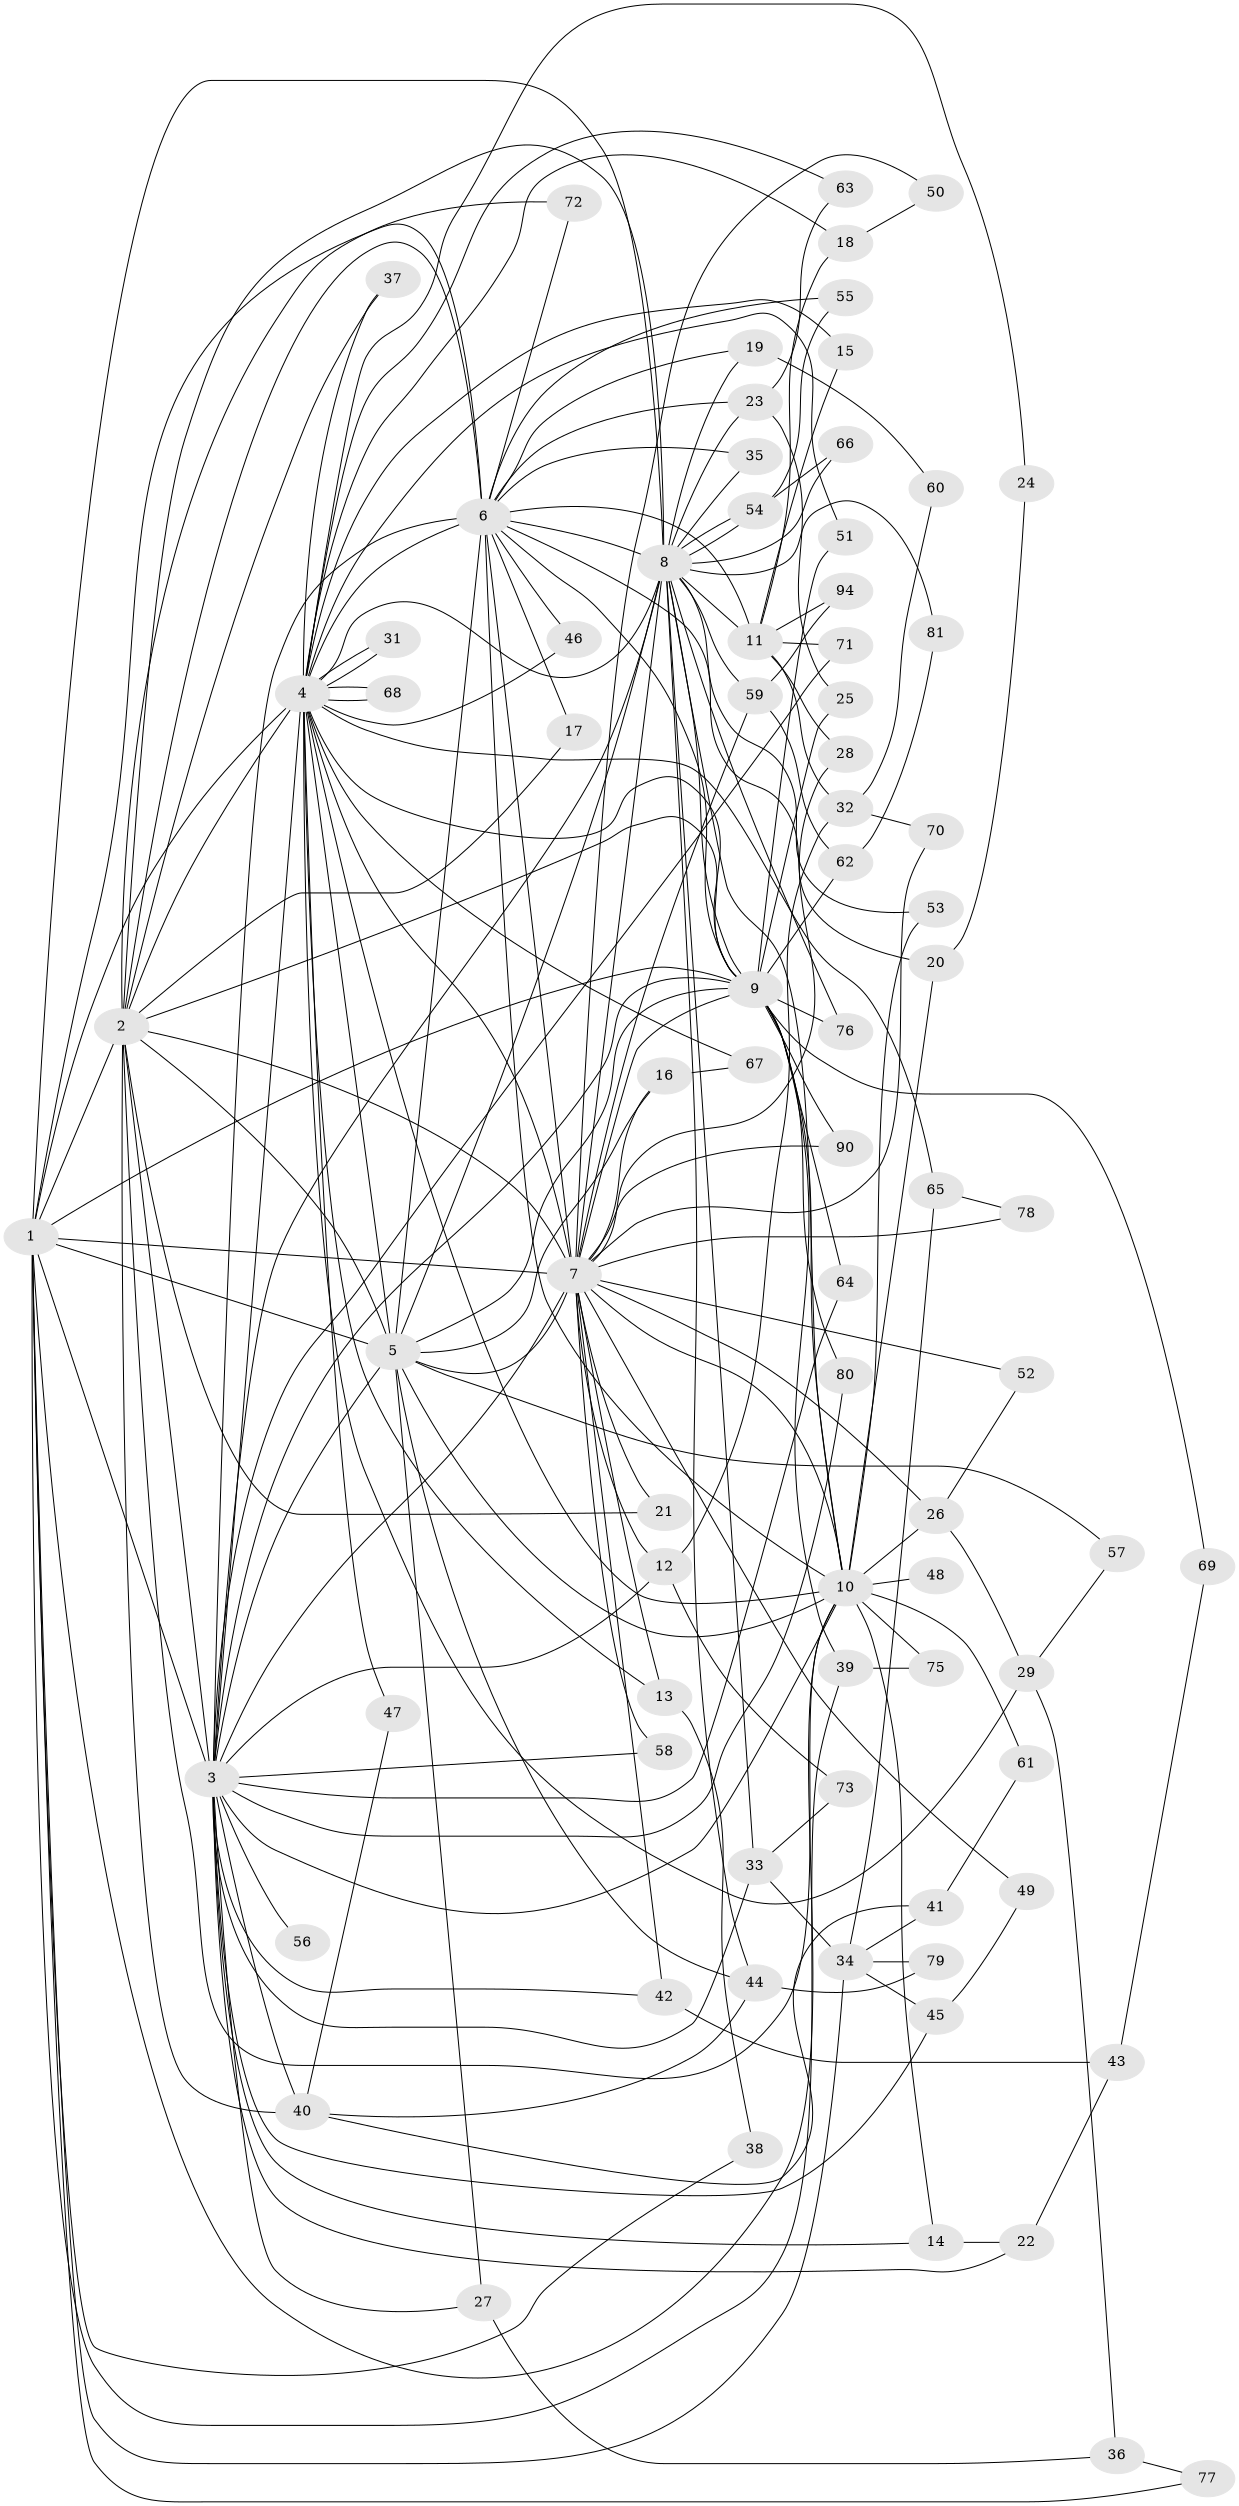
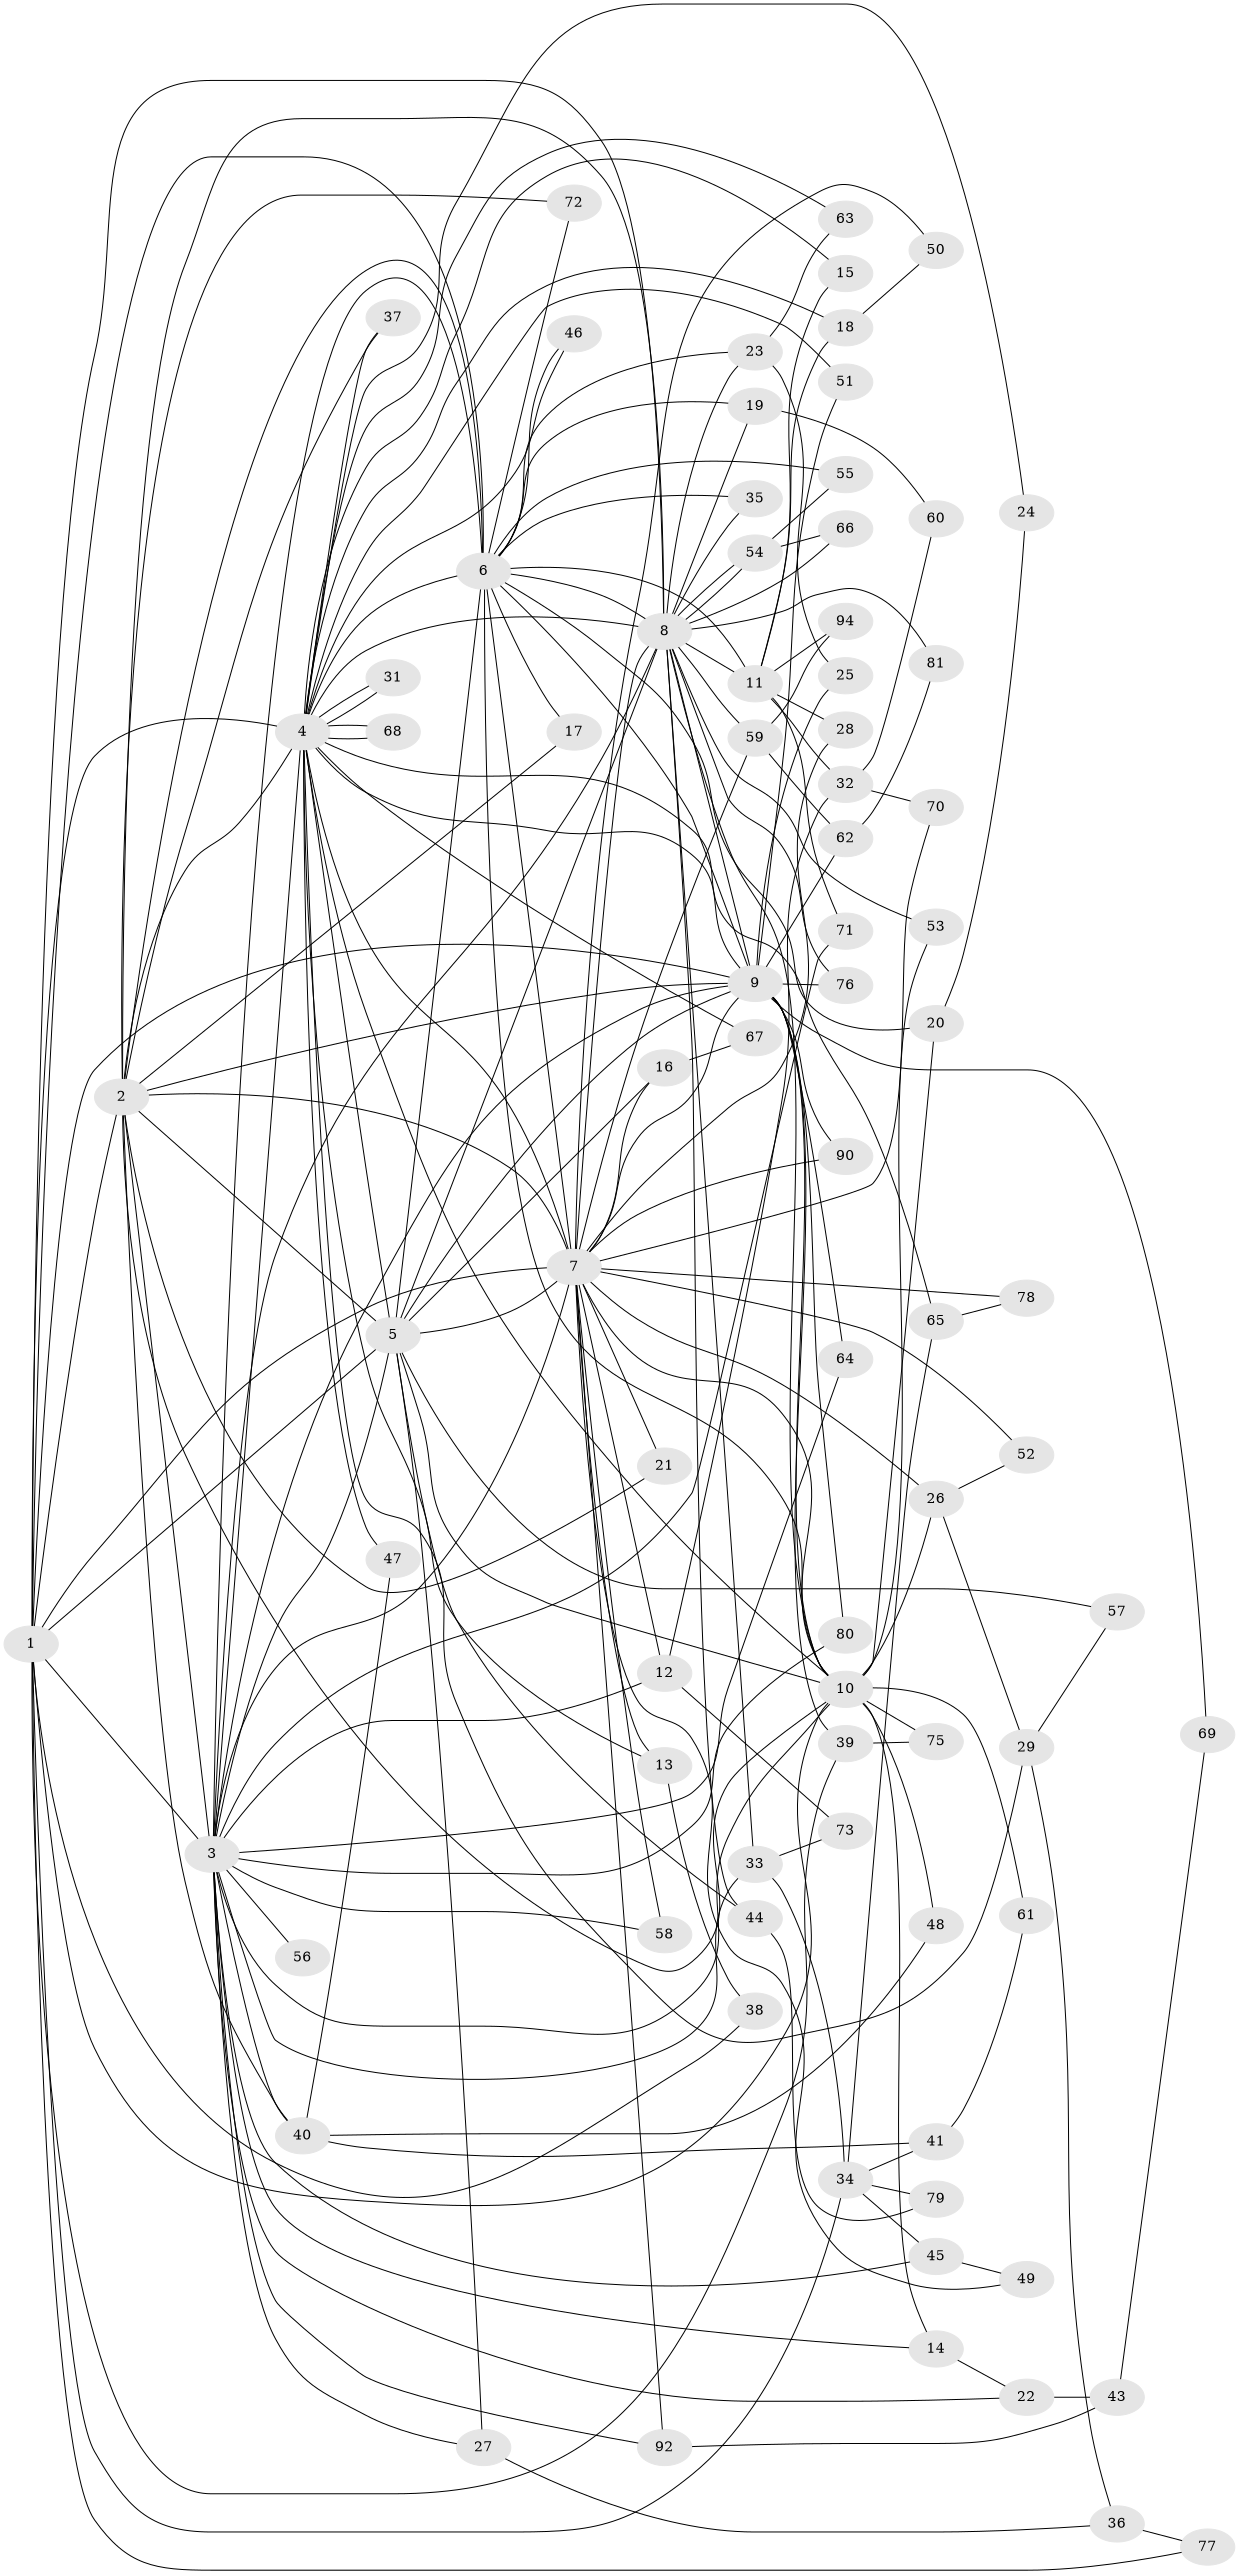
(665, 1997) -> (665, 2448)
(554, 2104) -> (665, 2134)
